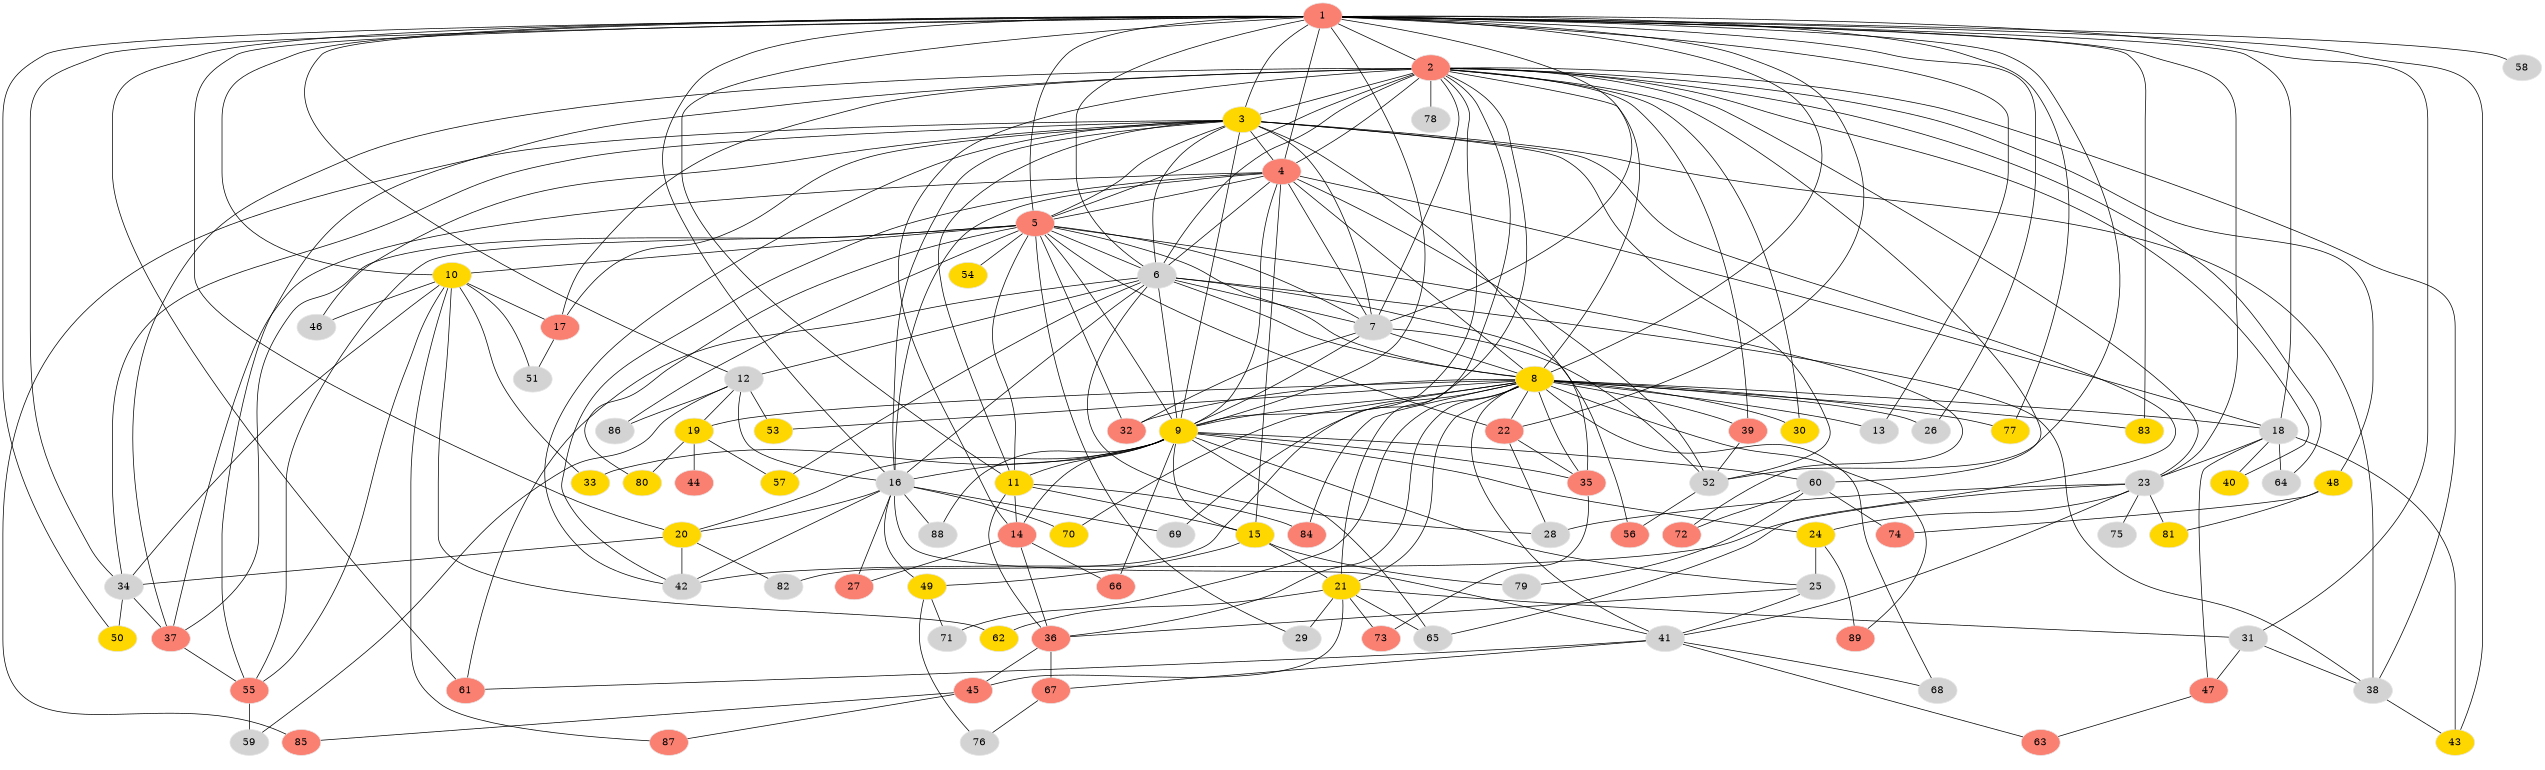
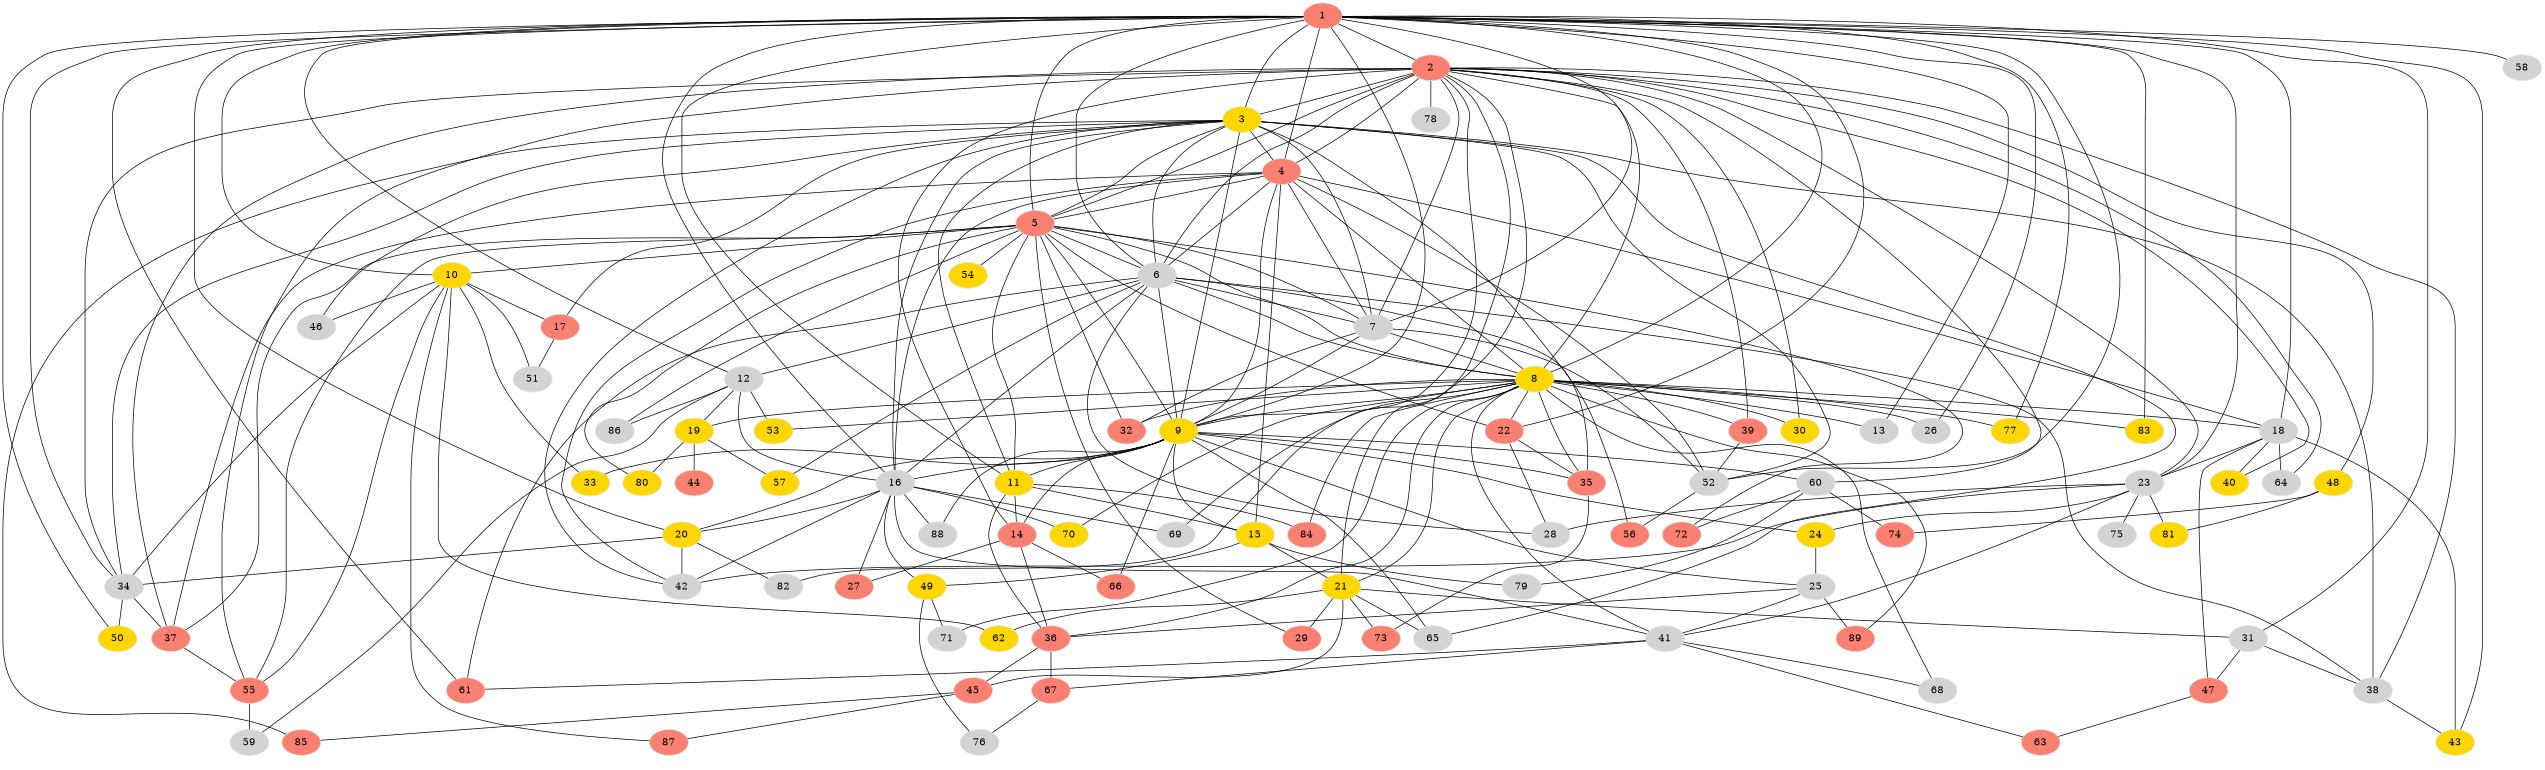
(899, 100) -> (554, 92)
(1845, 584) -> (1836, 613)
(1302, 639) -> (1302, 639)
